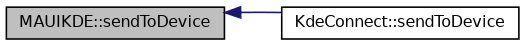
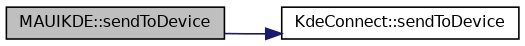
(261, 12) -> (245, 34)
